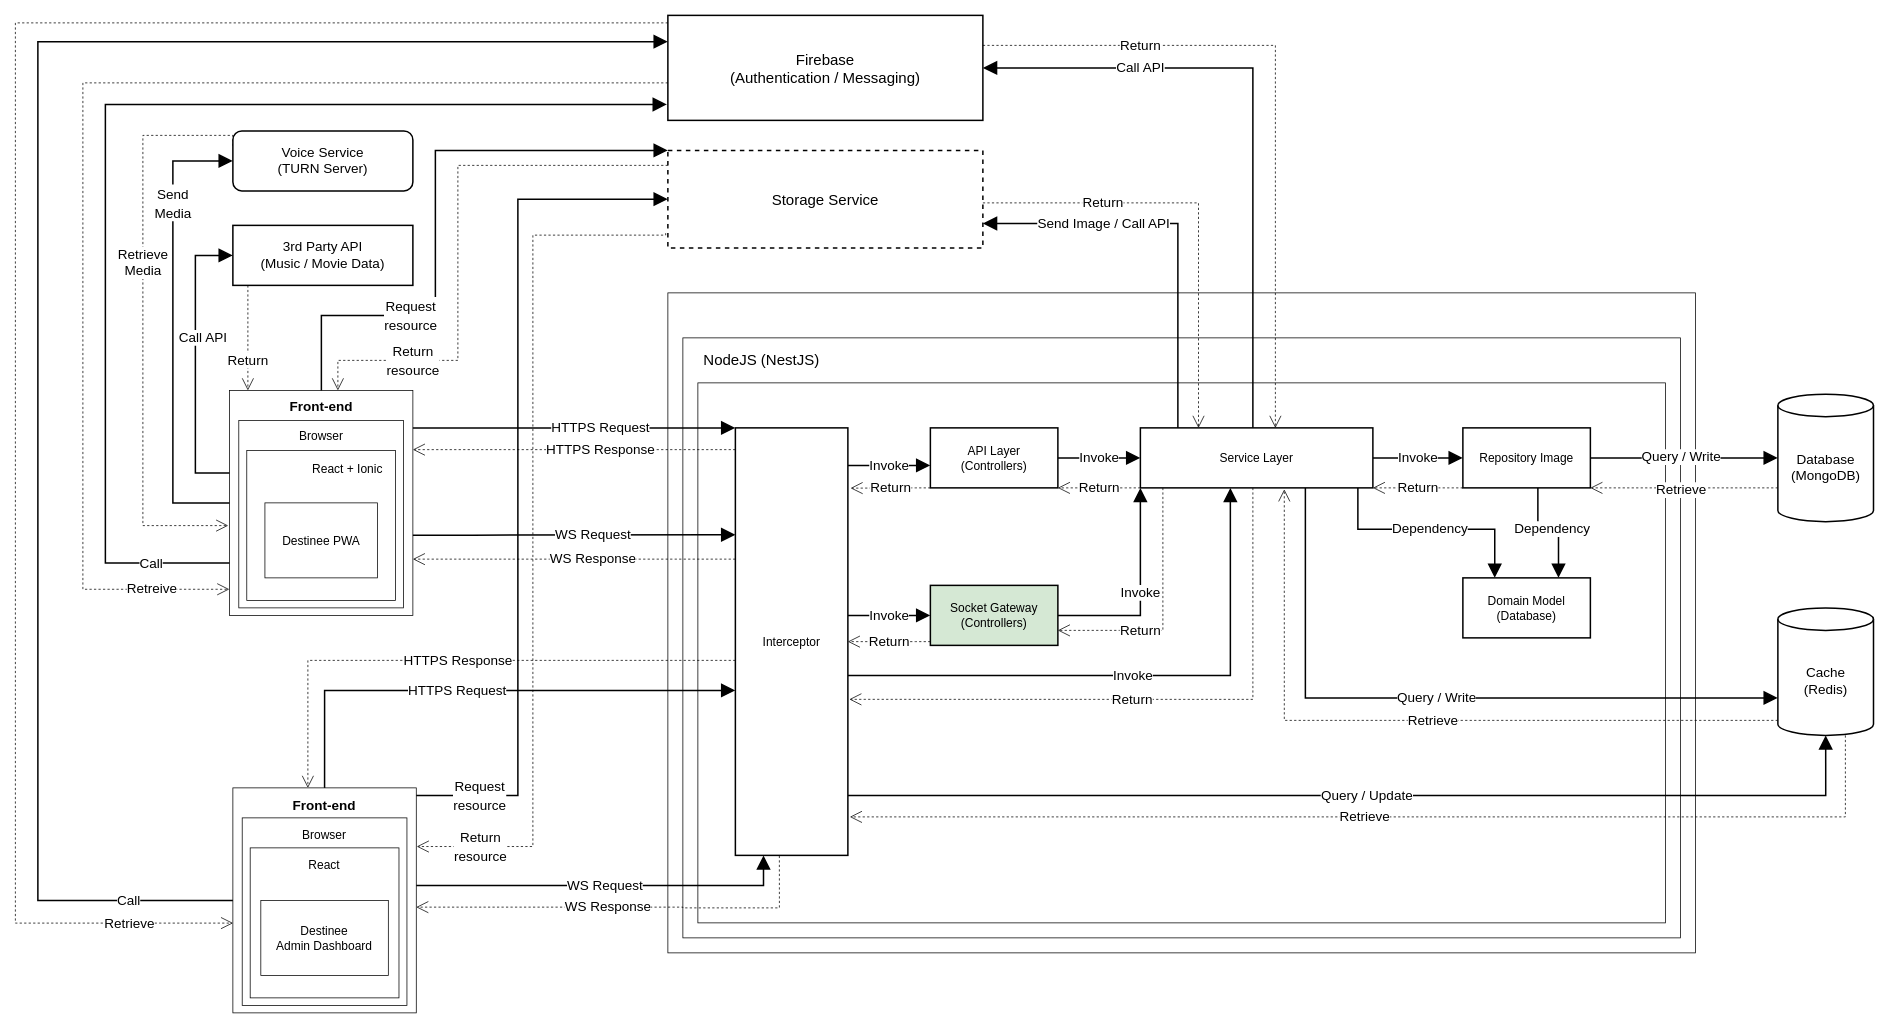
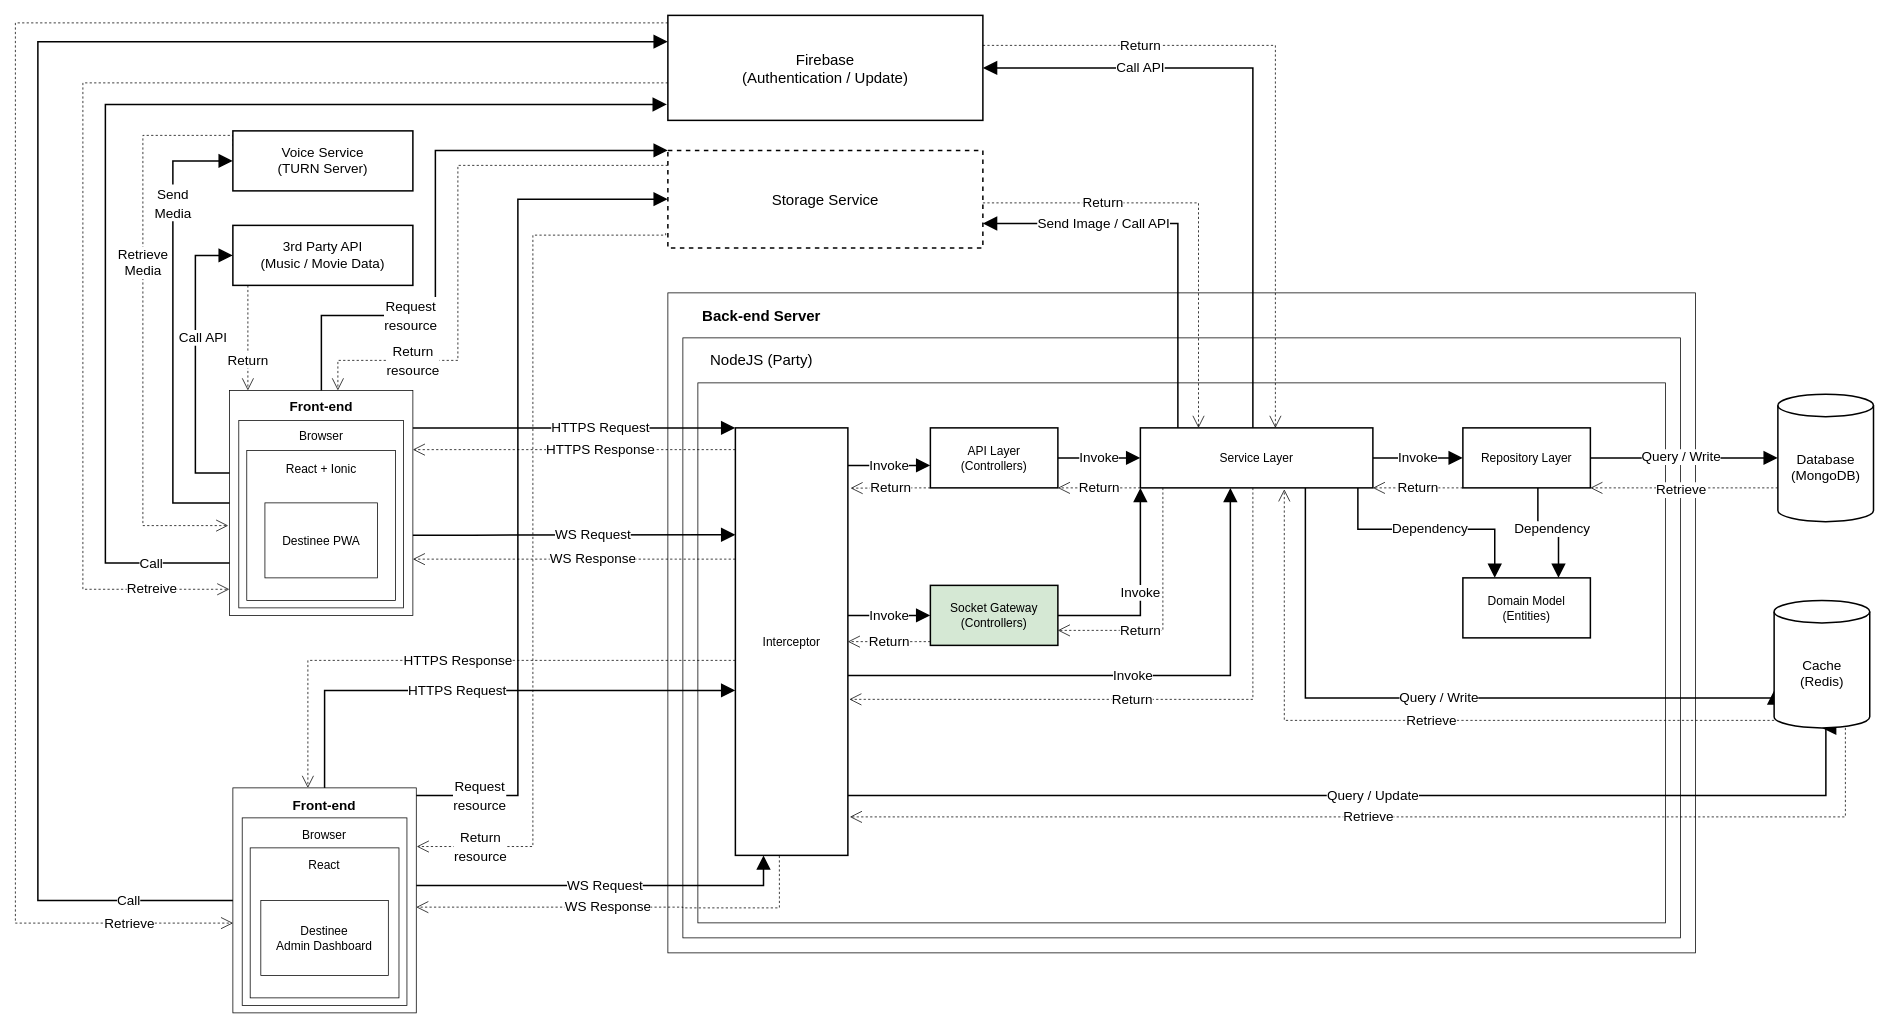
(825, 68) -> (825, 68)
(323, 161) -> (323, 161)
none -> (762, 315)
(762, 359) -> (762, 359)
(1527, 458) -> (1527, 458)
(347, 468) -> (321, 468)
(1527, 608) -> (1527, 608)
(1826, 672) -> (1822, 664)
